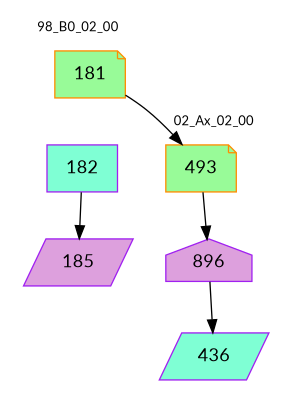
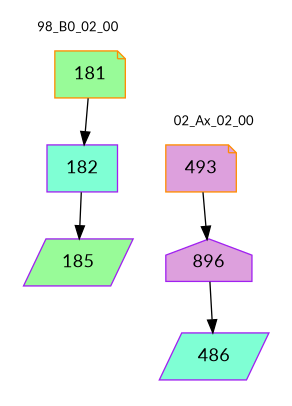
(160, 122) -> (87, 115)
(201, 168) -> (201, 168)
(78, 262) -> (78, 262)
(214, 356) -> (214, 356)
